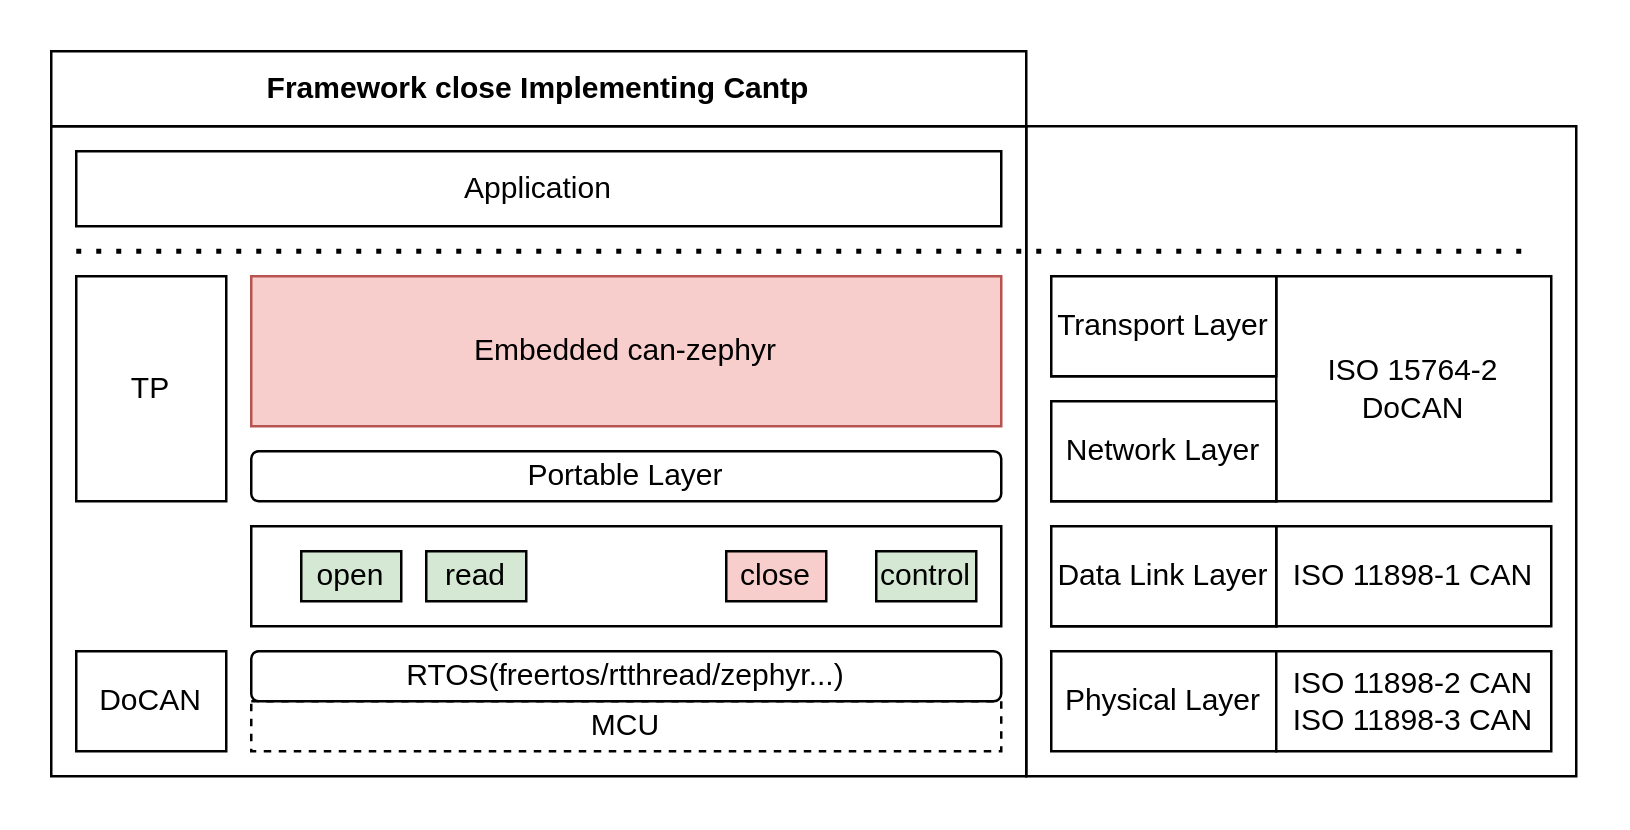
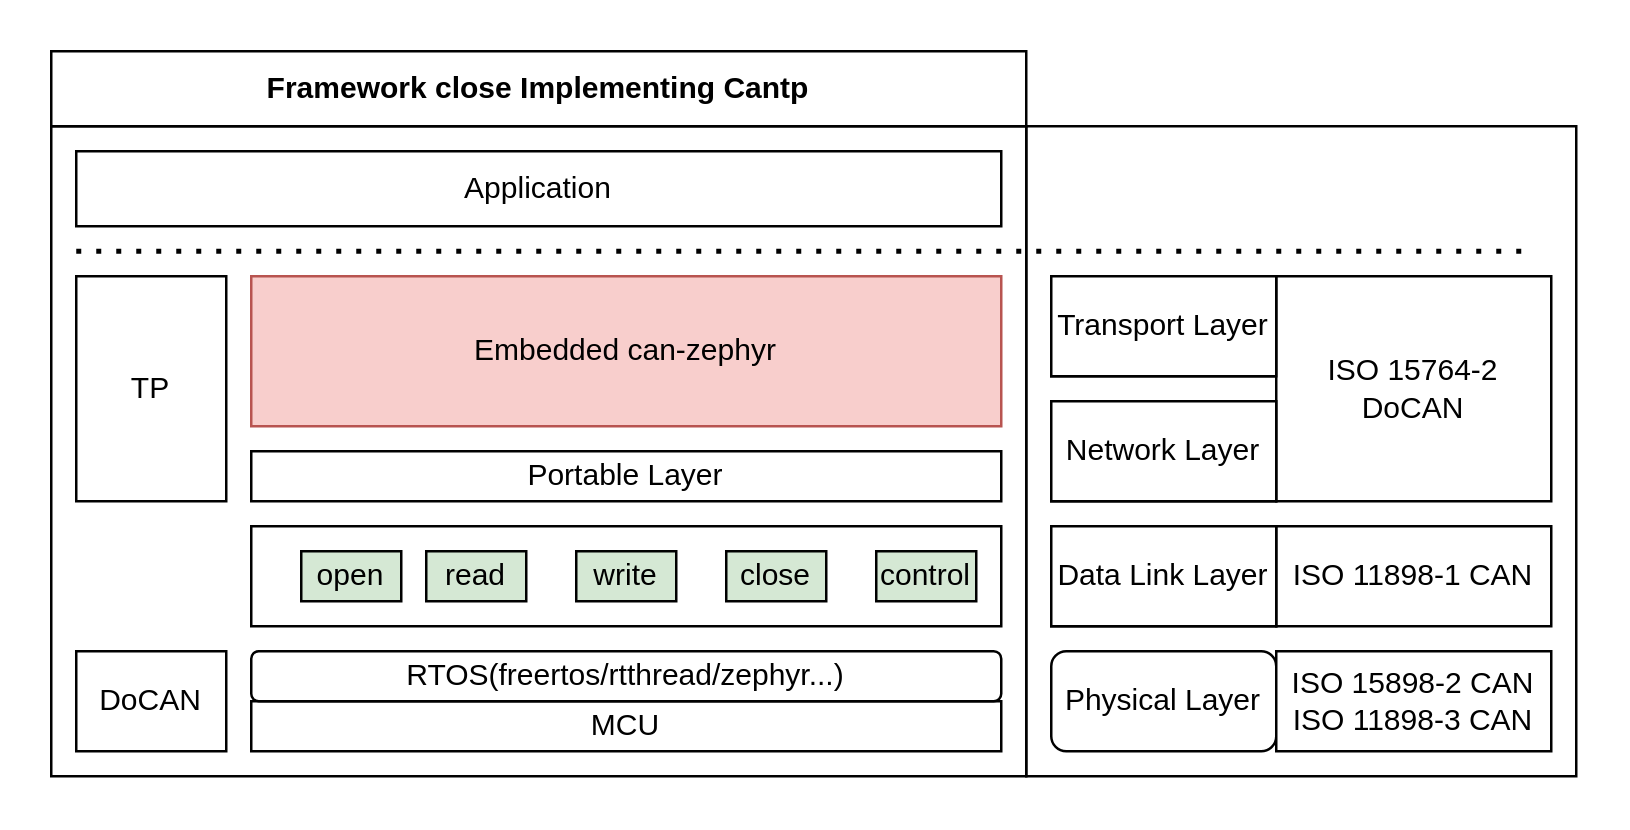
(626, 476) -> (626, 476)
none -> (626, 576)
(776, 576) -> (776, 576)
(1164, 701) -> (1164, 701)
(1414, 701) -> (1414, 701)
(626, 726) -> (626, 726)
